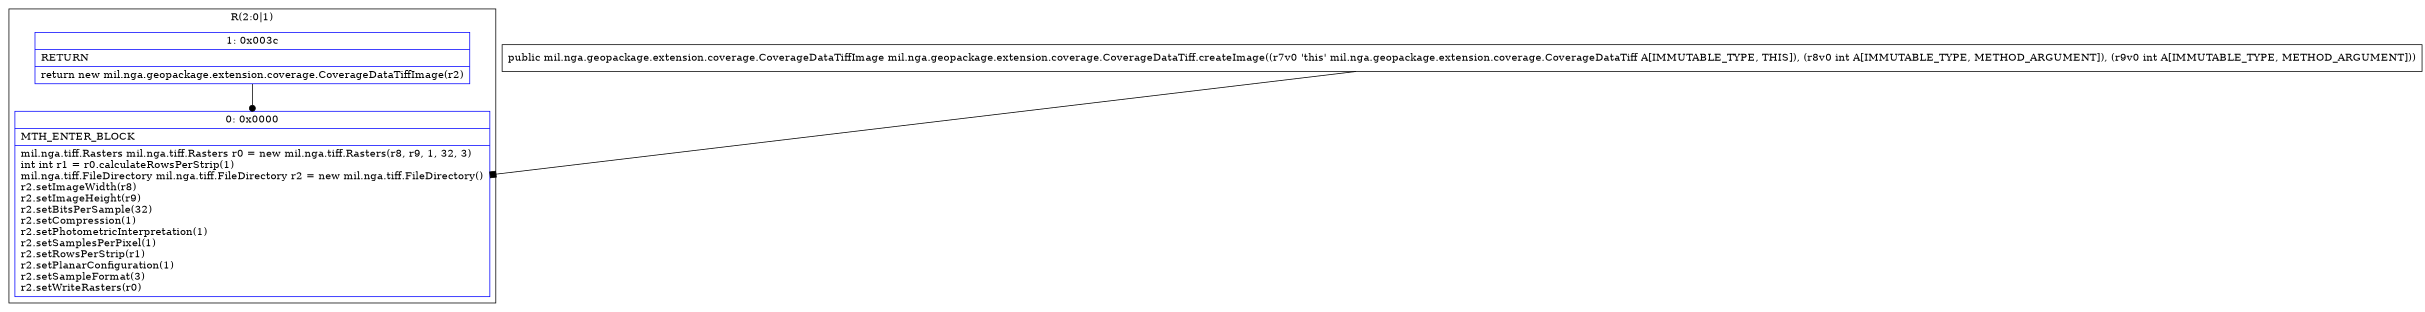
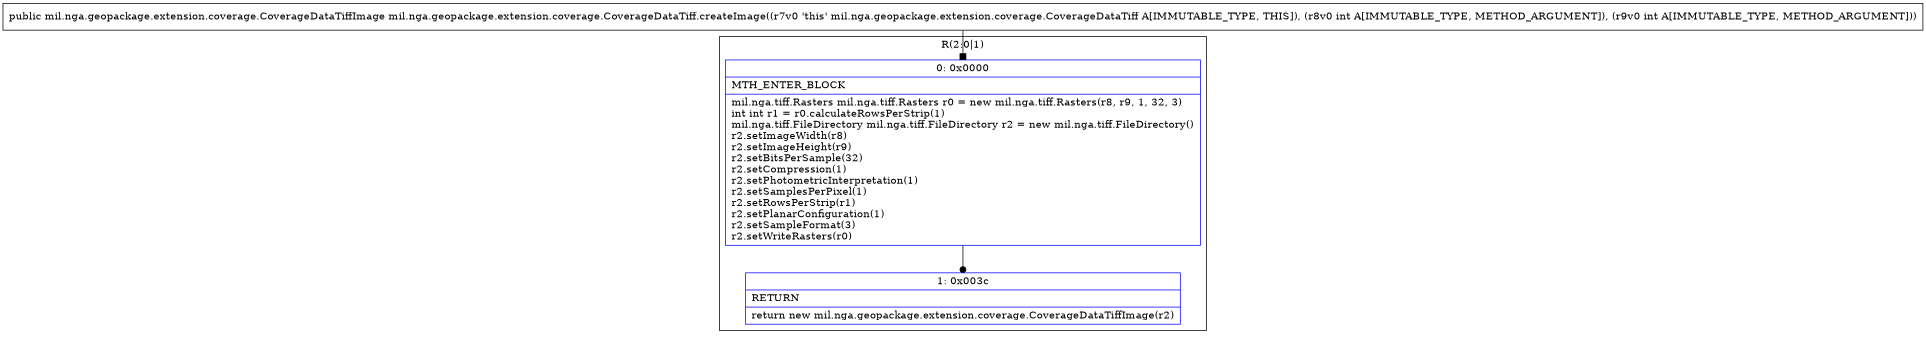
(252, 95) -> (963, 256)
